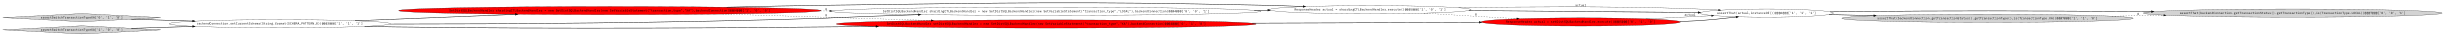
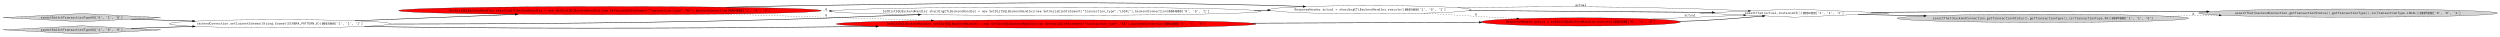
(1767, 13) -> (1794, 13)
